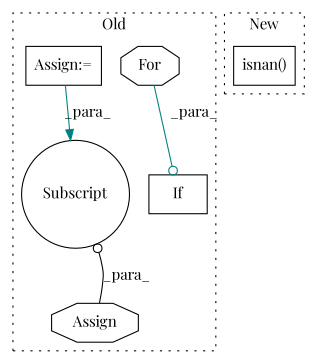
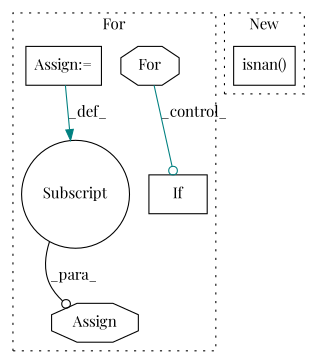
(114, 25) -> (114, 25)
(88, 113) -> (88, 113)
(194, 113) -> (194, 113)
(103, 278) -> (46, 274)
